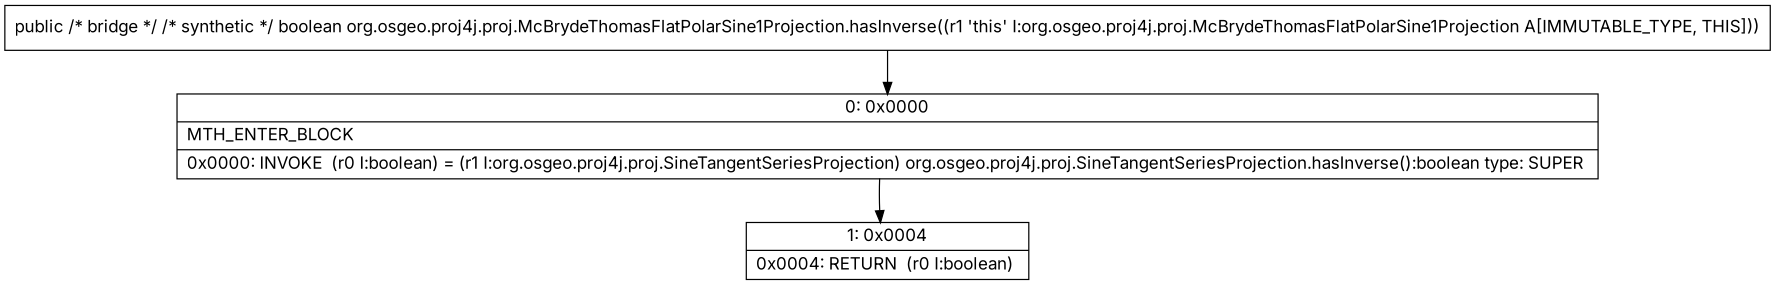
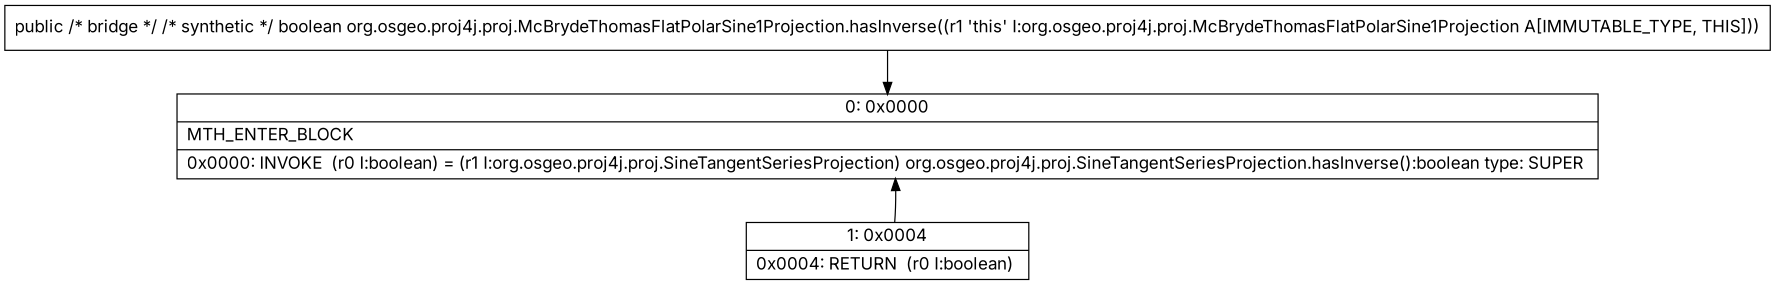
(879, 195) -> (896, 207)
